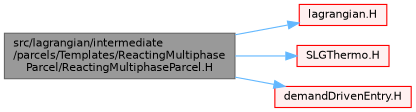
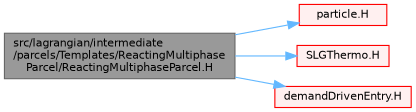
(343, 15) -> (343, 15)
